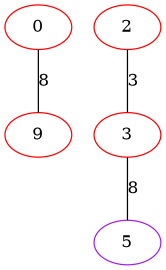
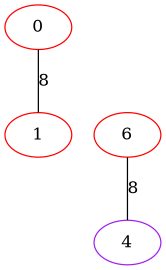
(127, 27) -> none
(38, 135) -> (38, 135)
(127, 135) -> (127, 135)
(127, 243) -> (127, 243)
